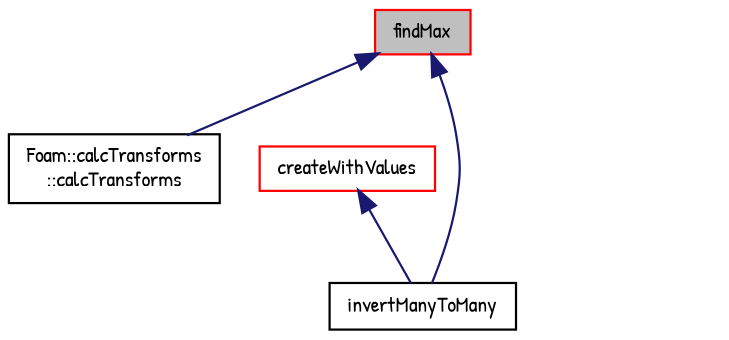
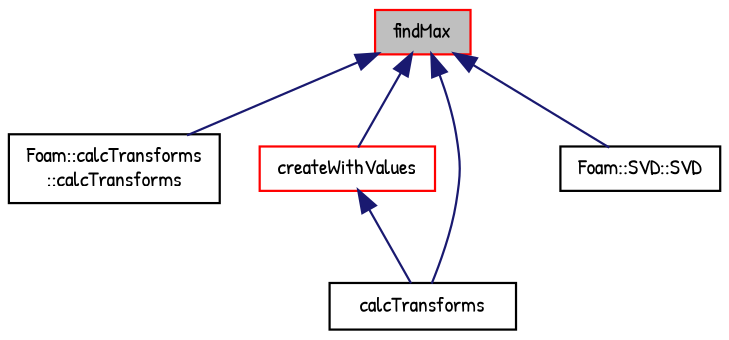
none -> (379, 110)
none -> (640, 169)
(423, 306) -> (423, 306)
